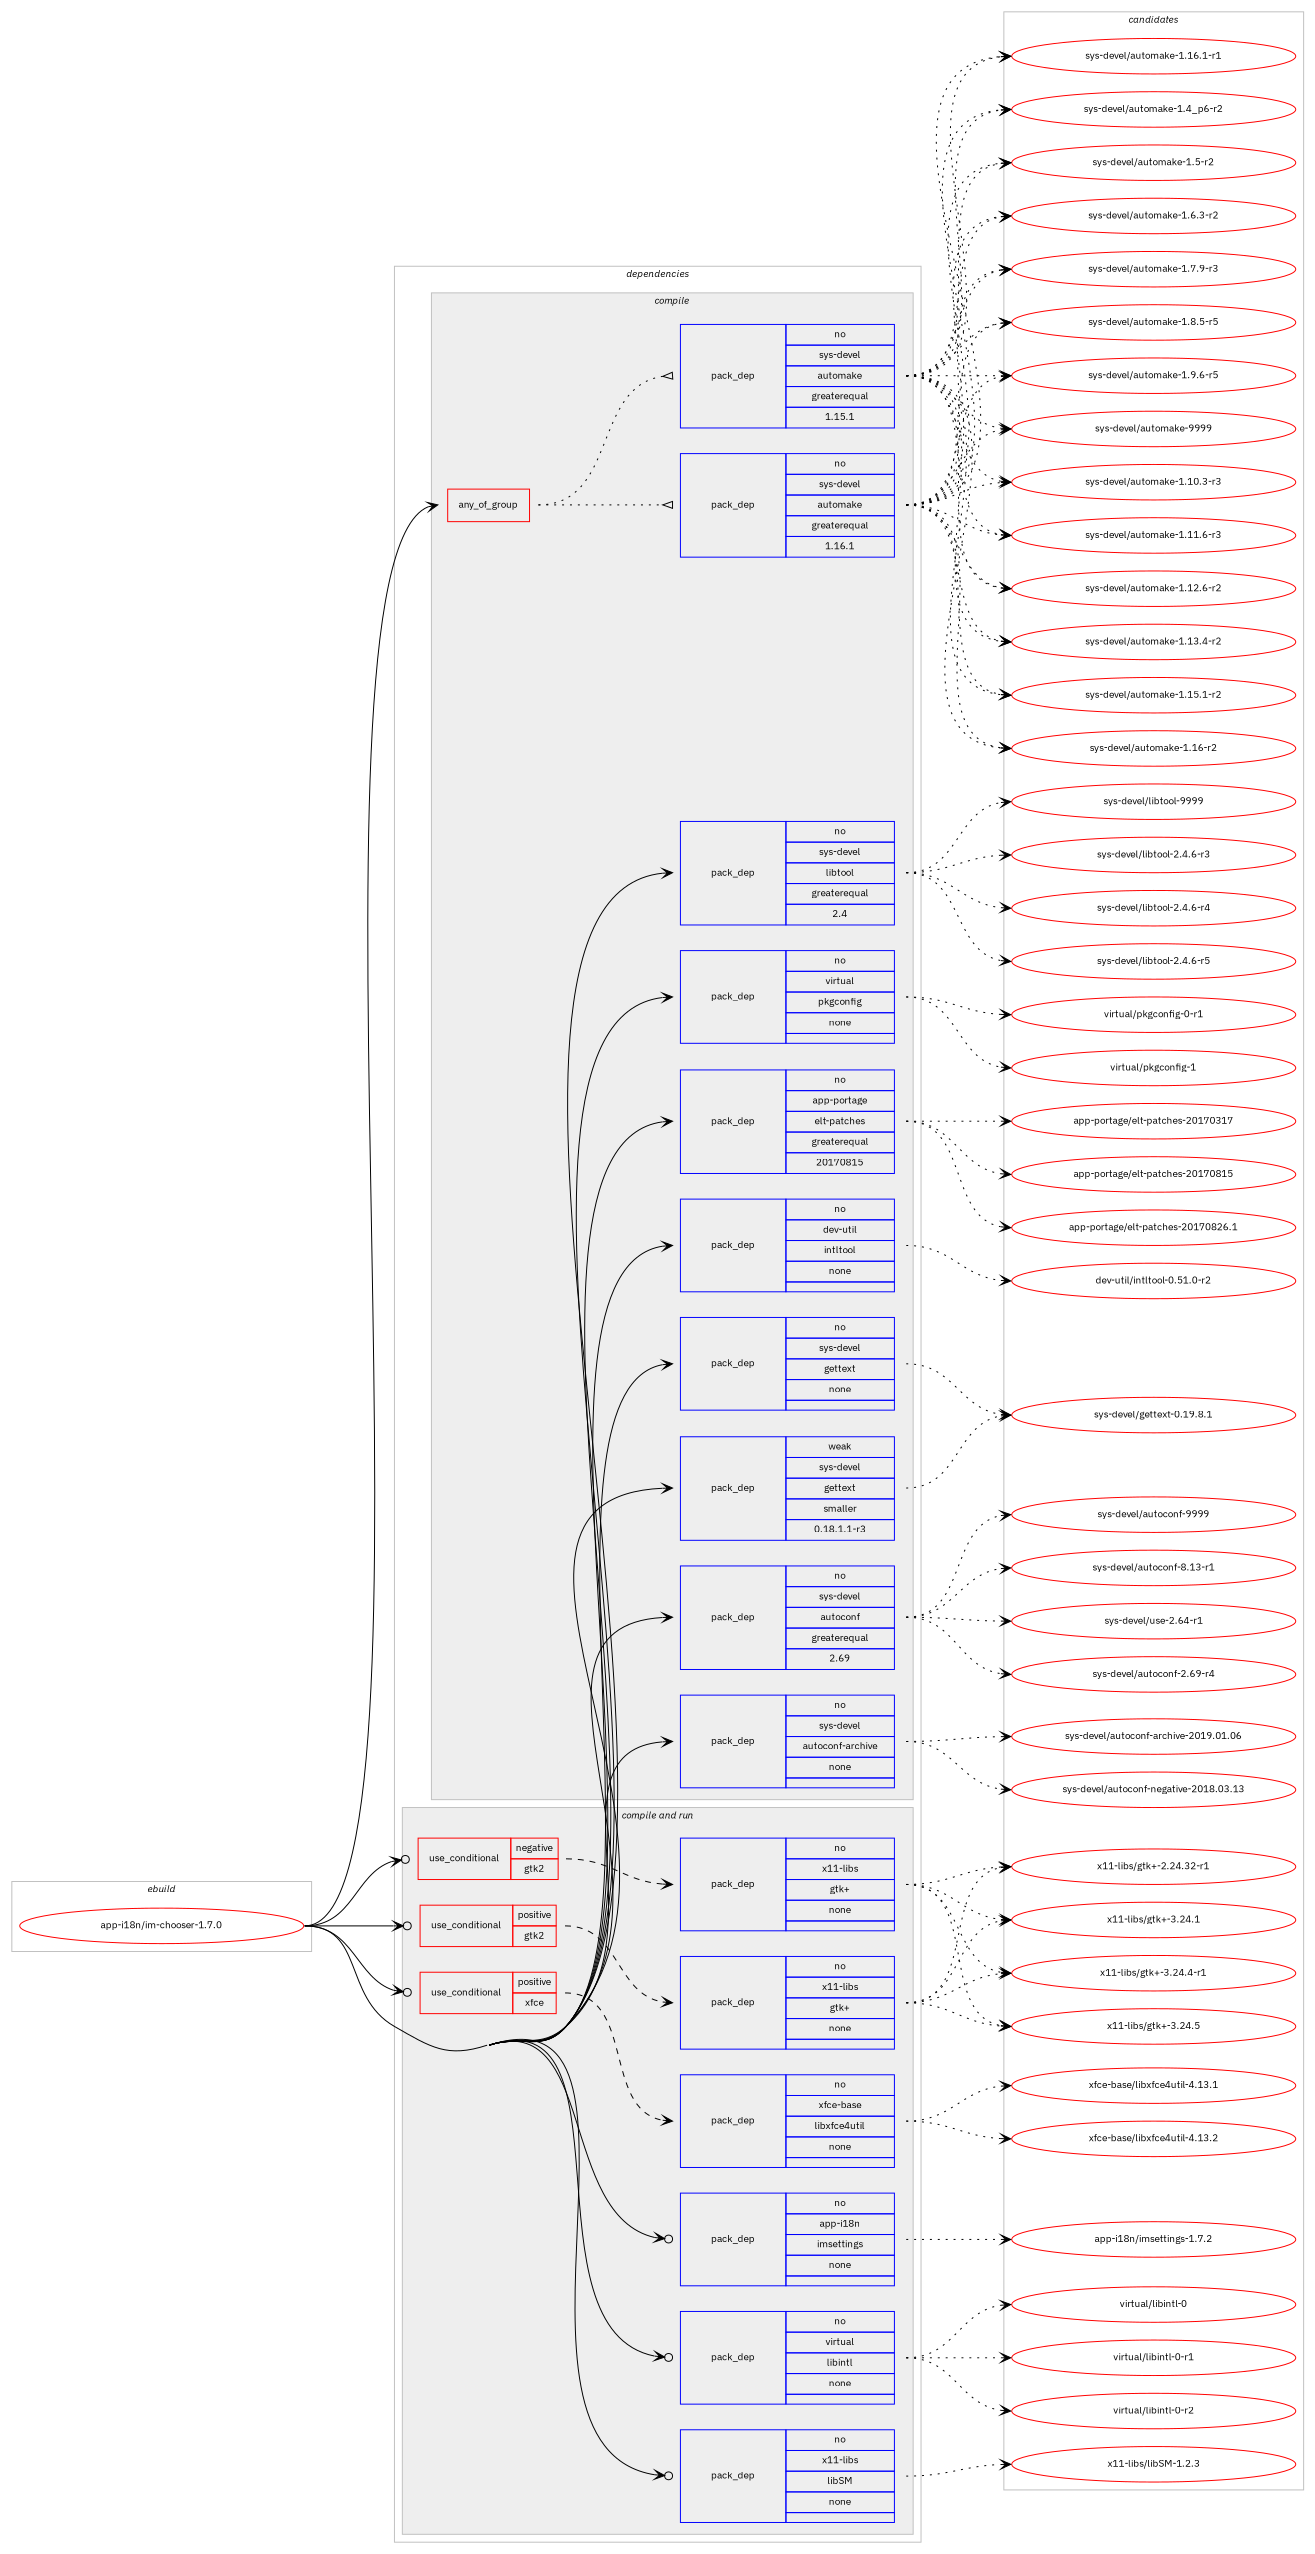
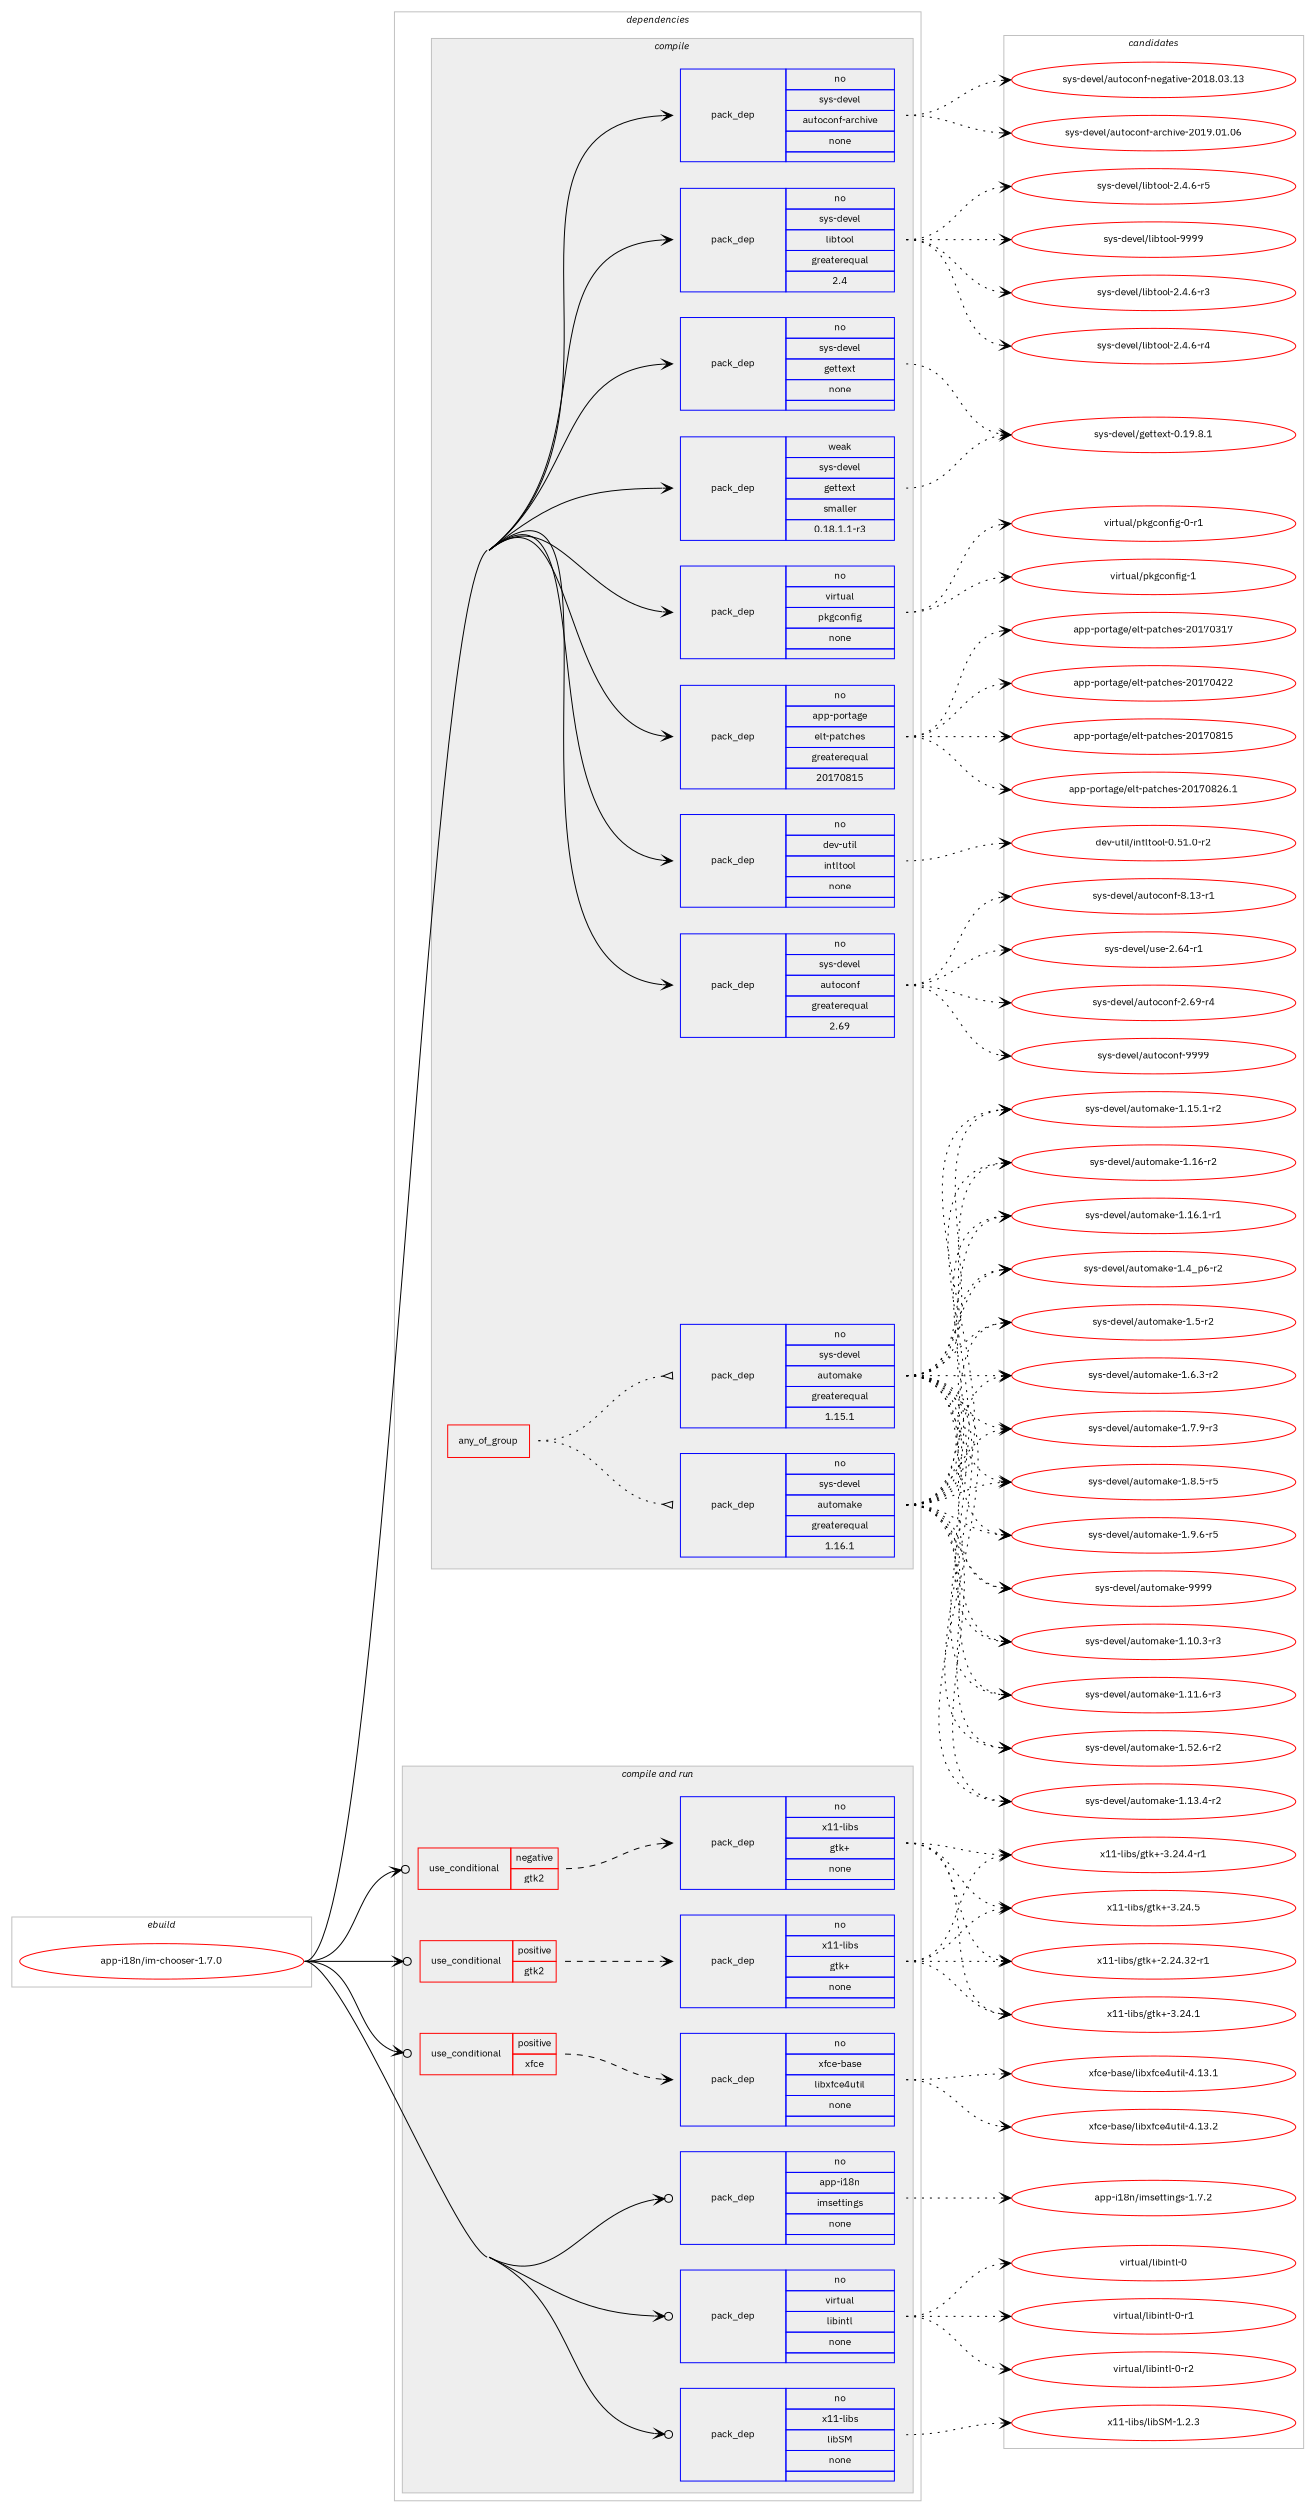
(1154, 589) -> (1154, 1748)
none -> (1154, 683)
(371, 1219) -> none
